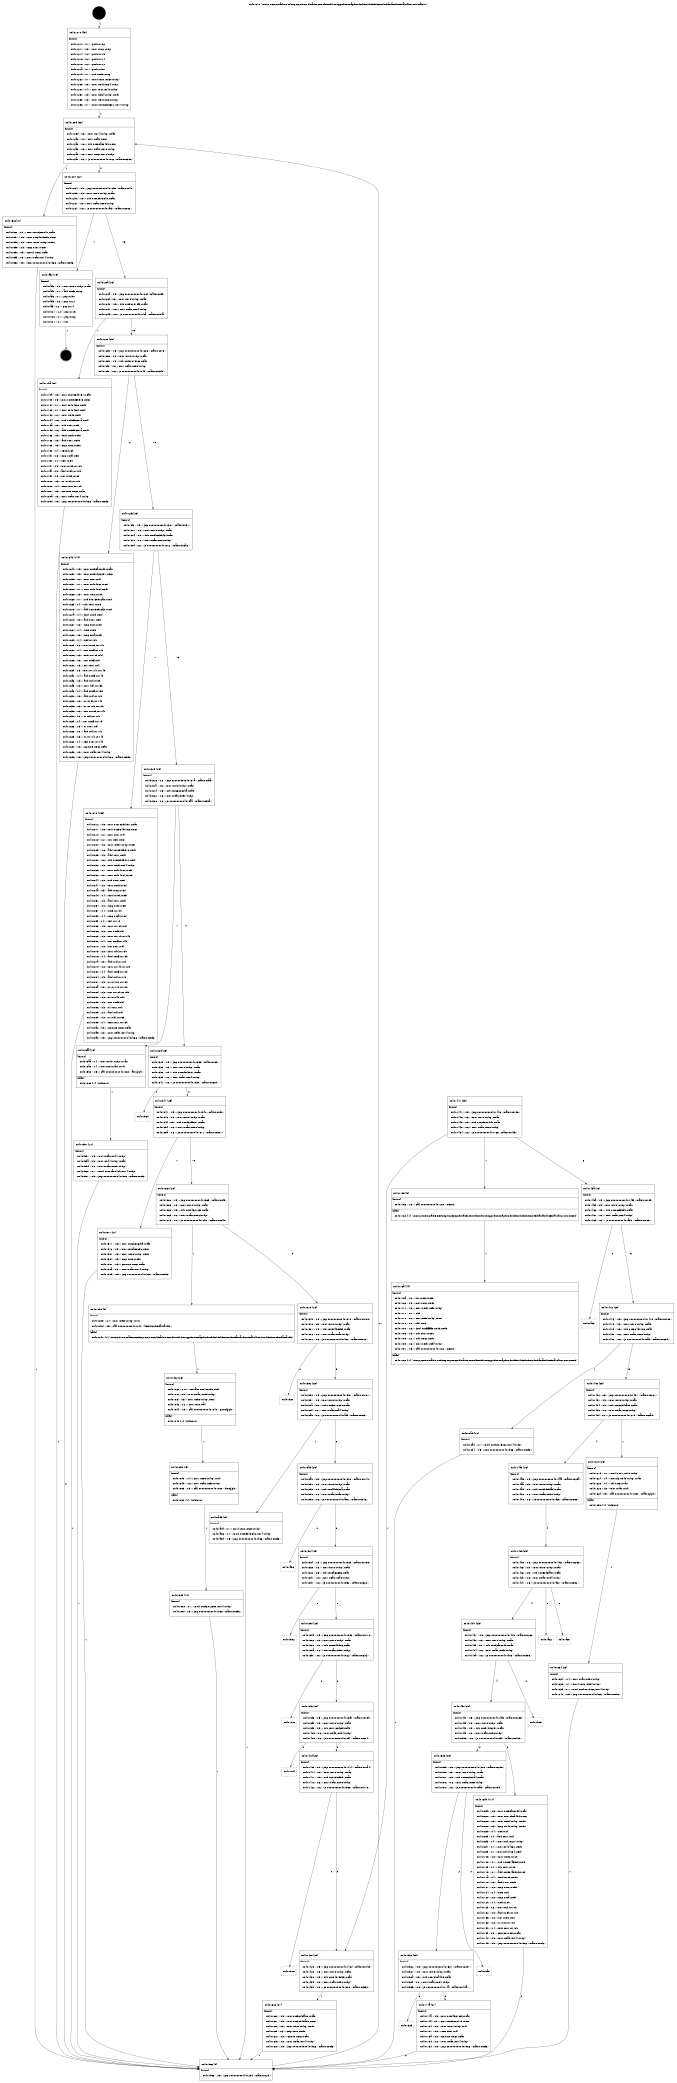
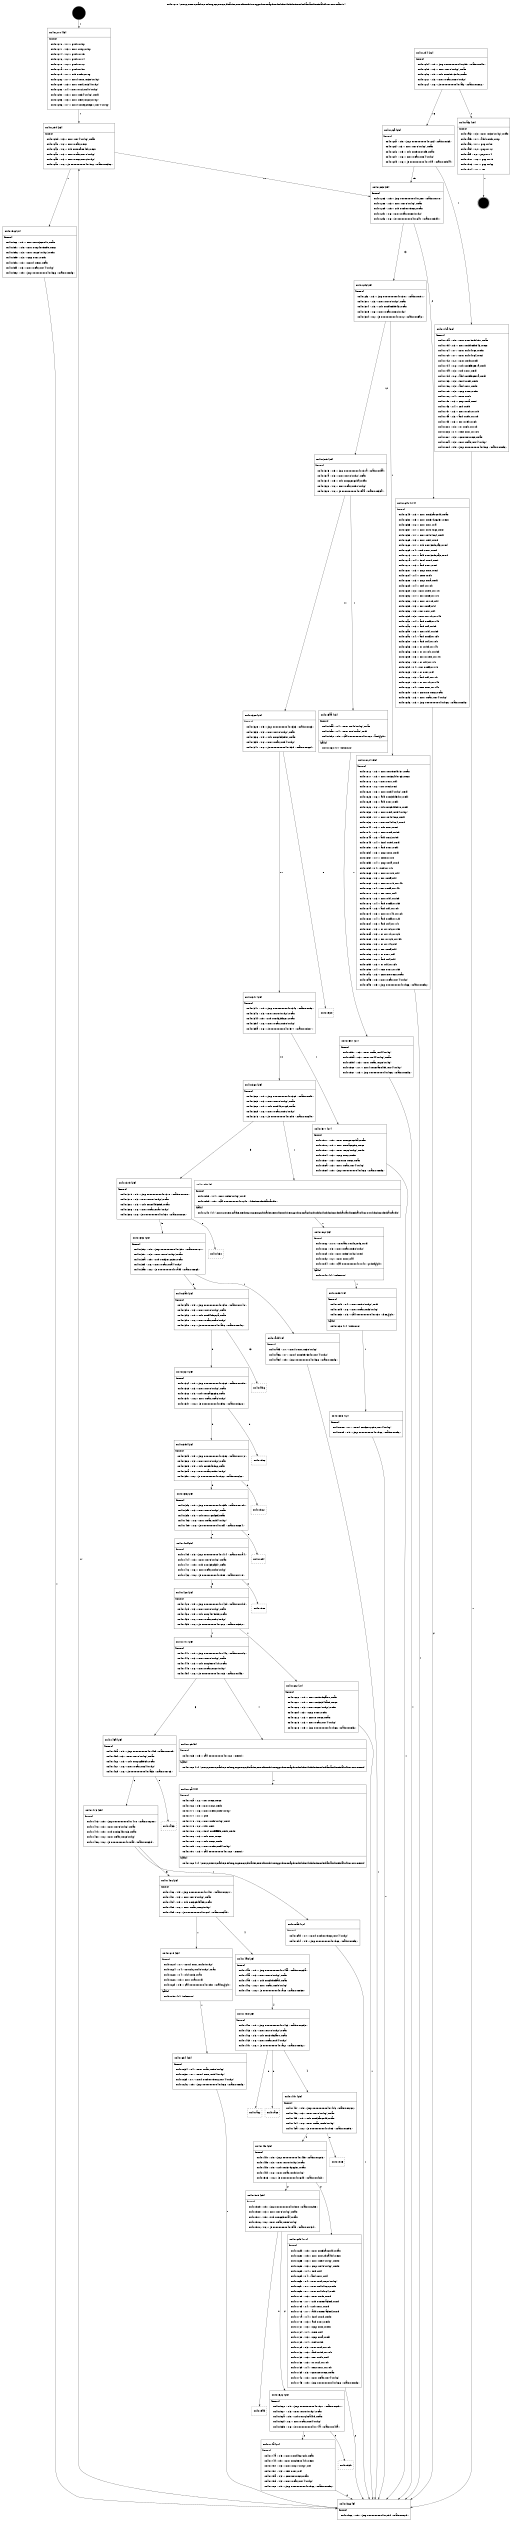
(99, 167) -> (242, 174)
(317, 1528) -> (250, 1349)
(387, 1531) -> (211, 1632)
